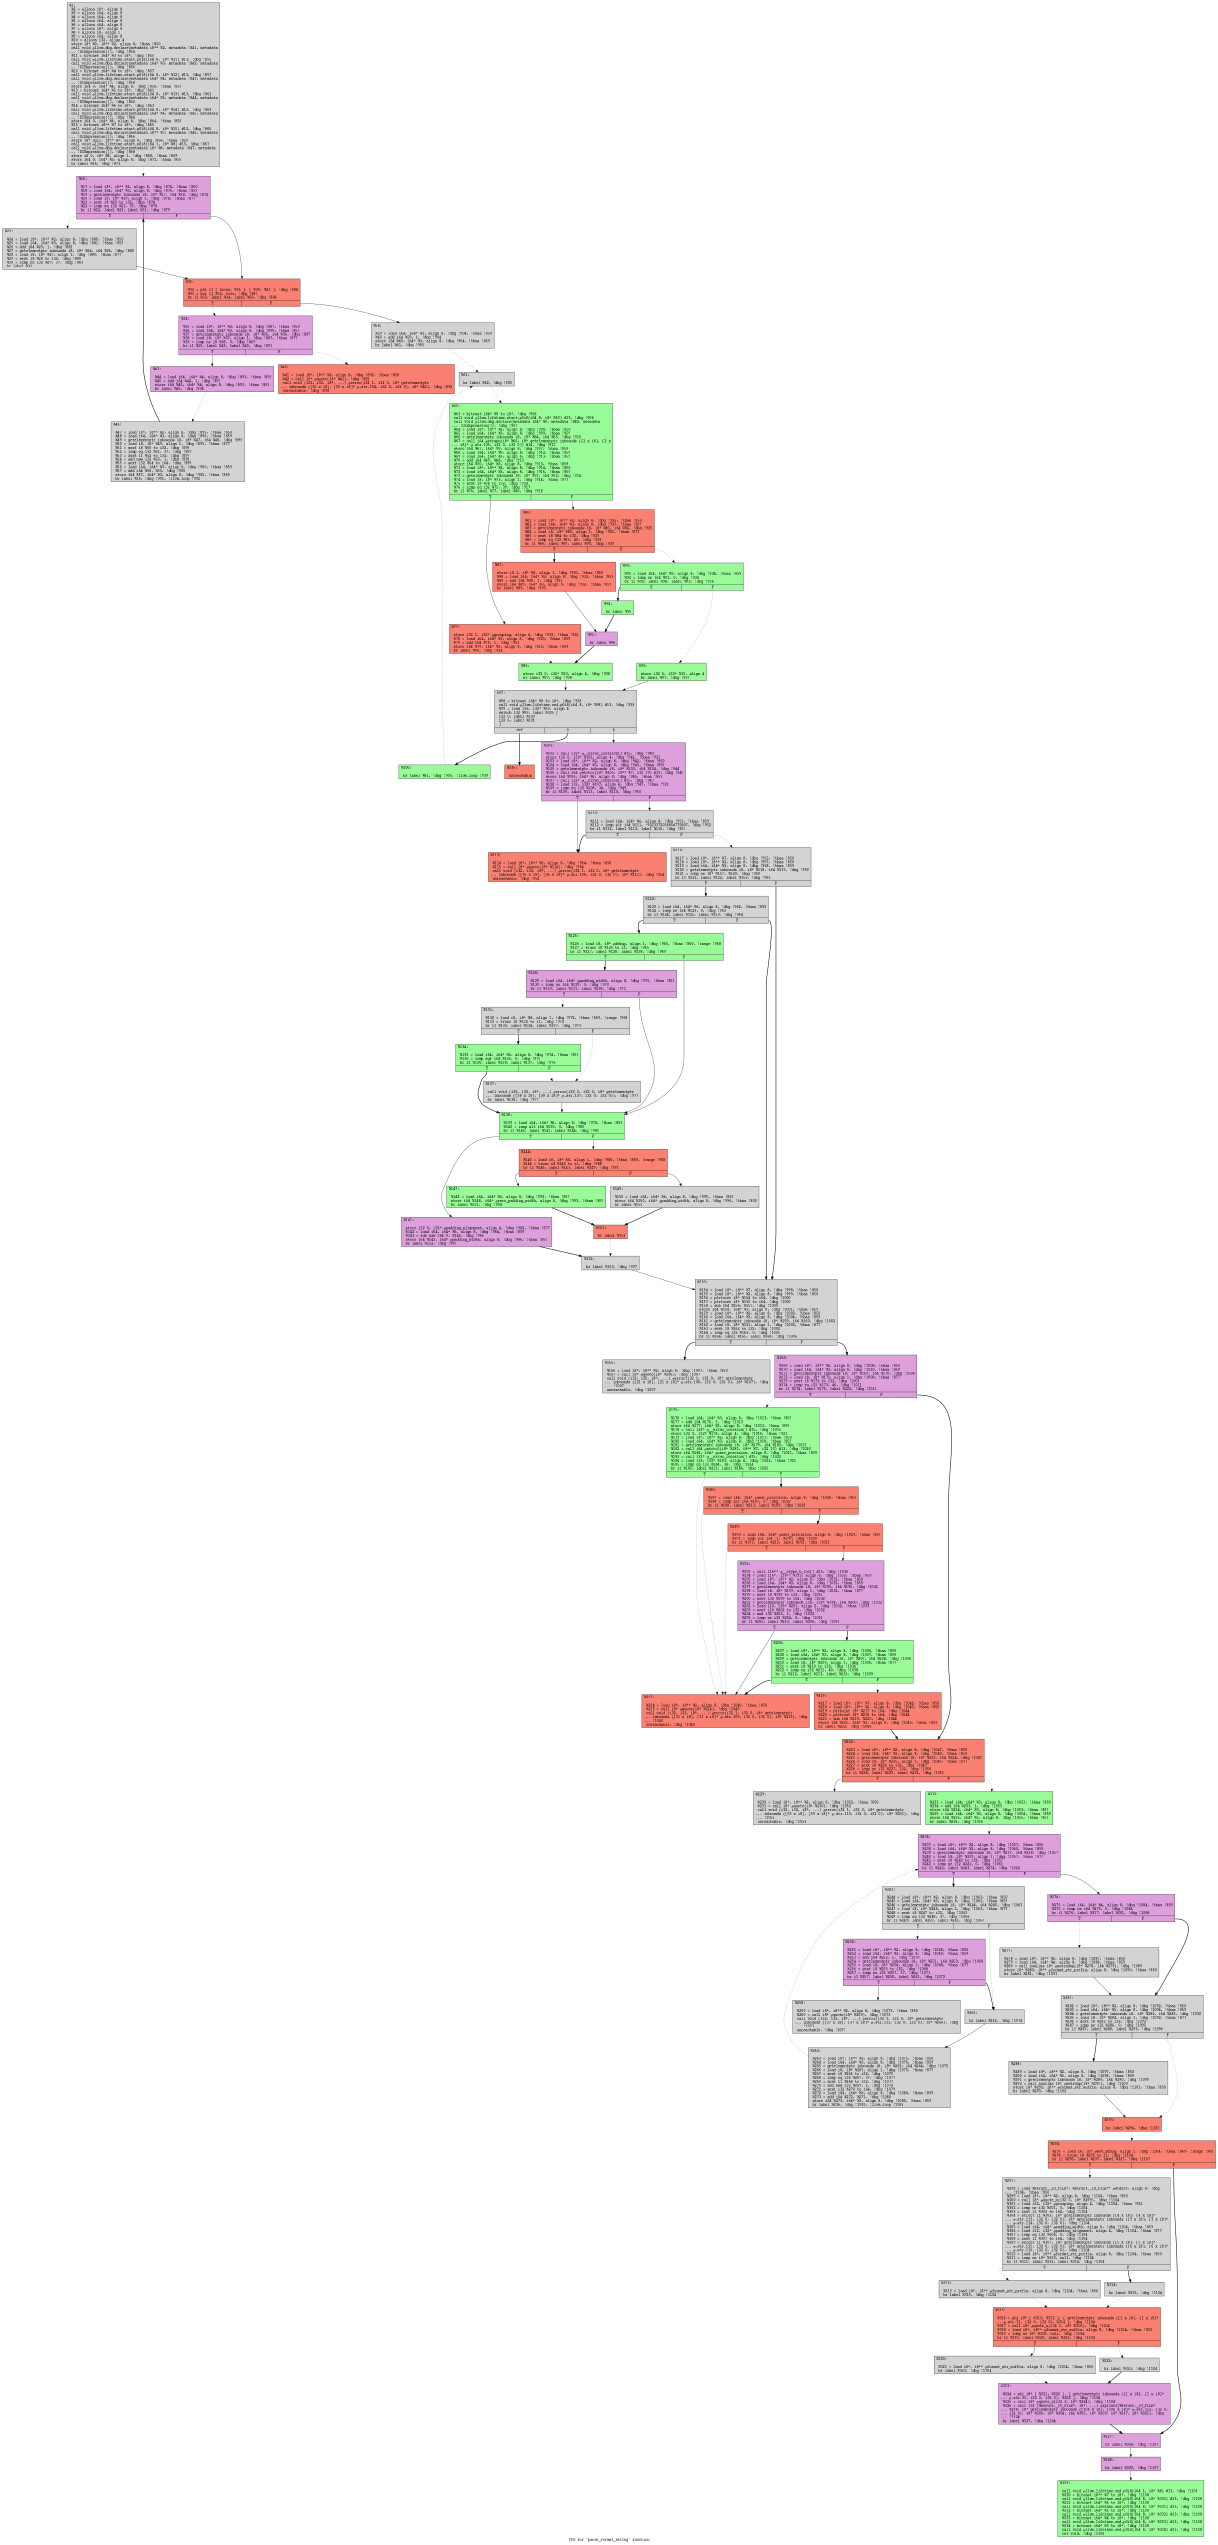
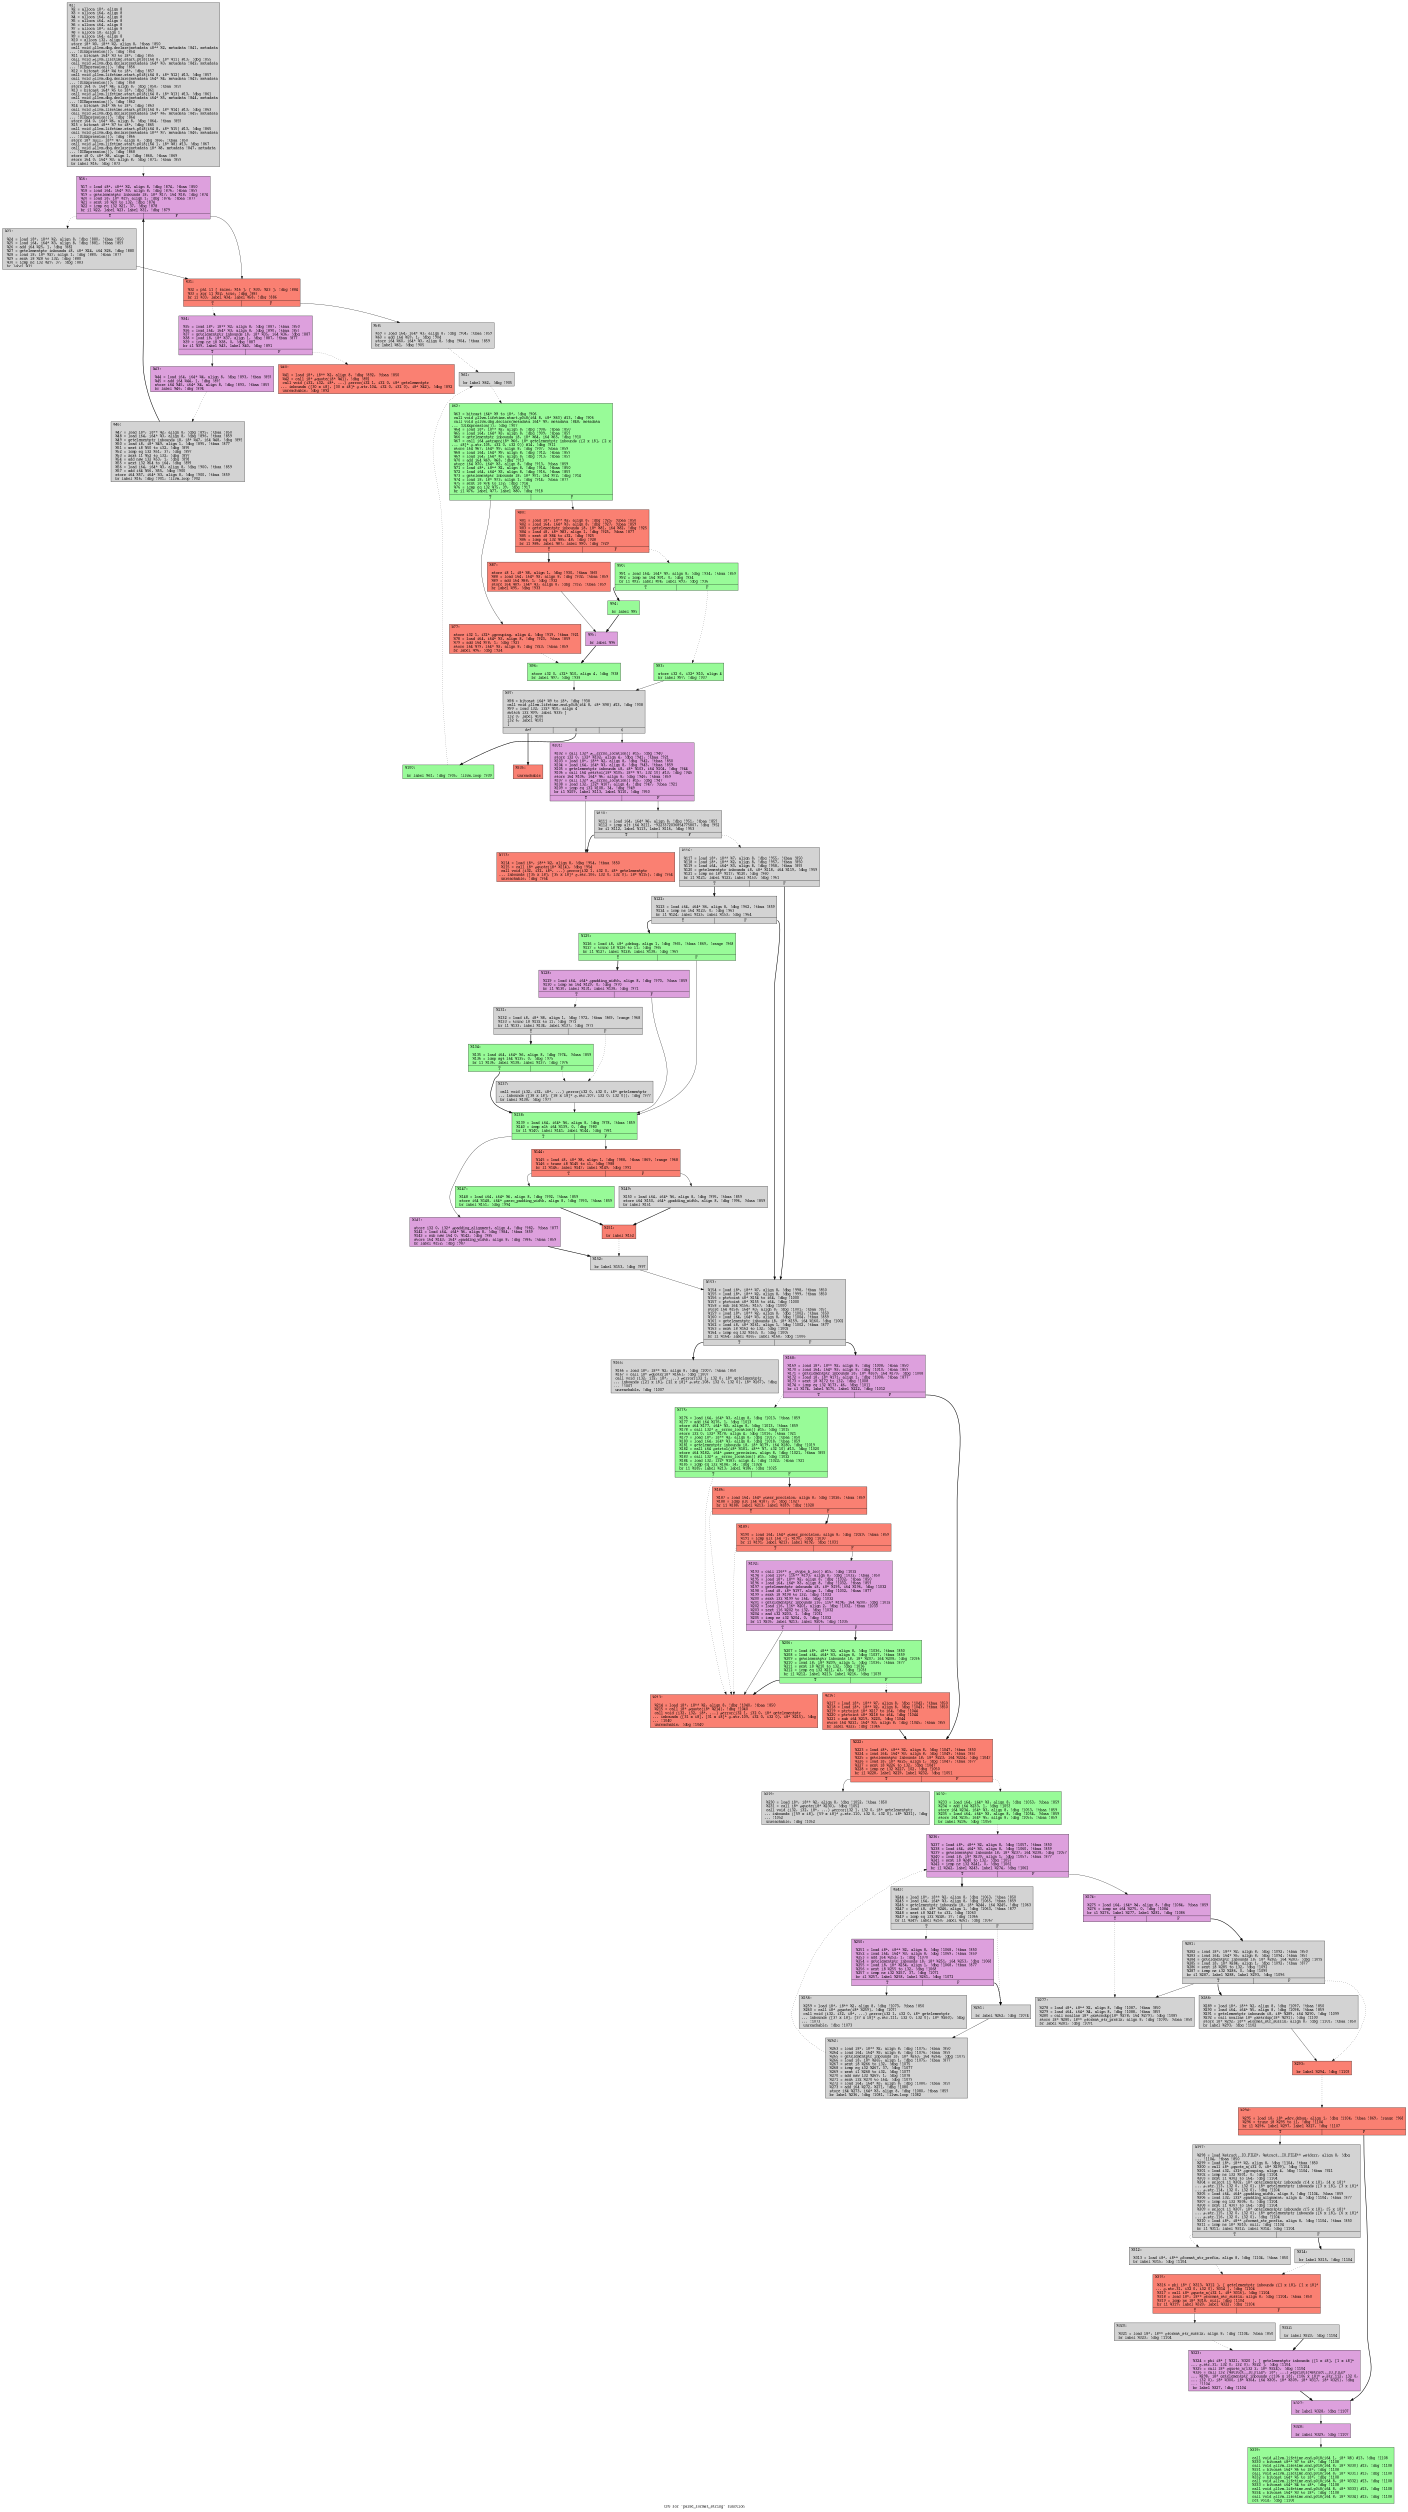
(1102, 1985) -> (1176, 1990)
(1120, 2351) -> none
